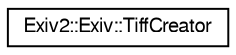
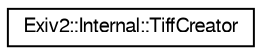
(118, 28) -> (131, 28)
